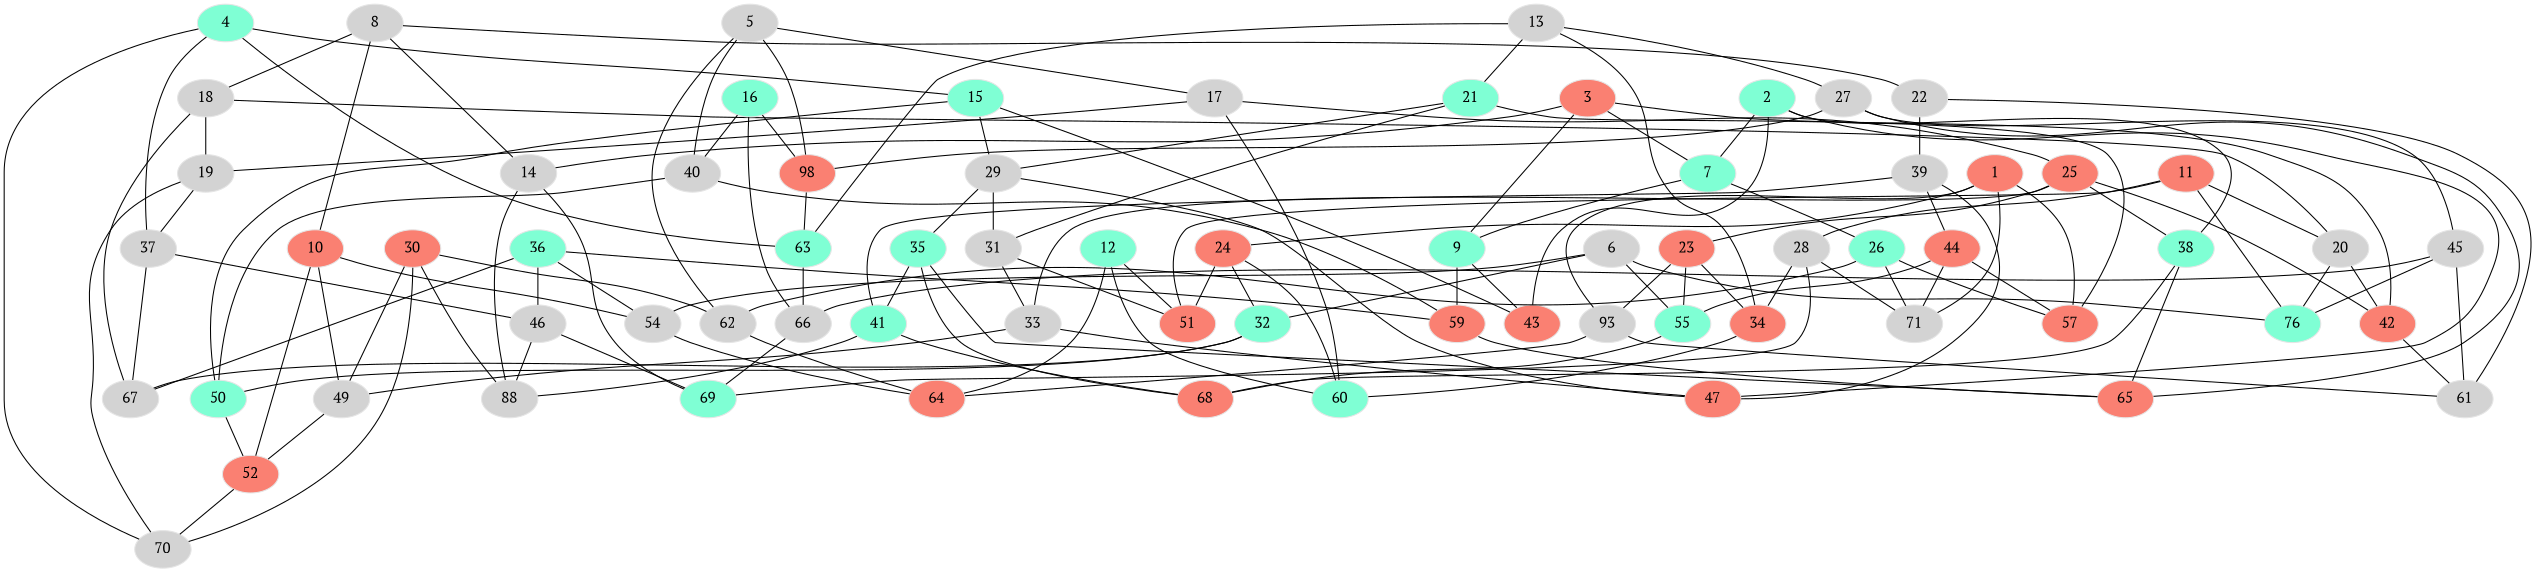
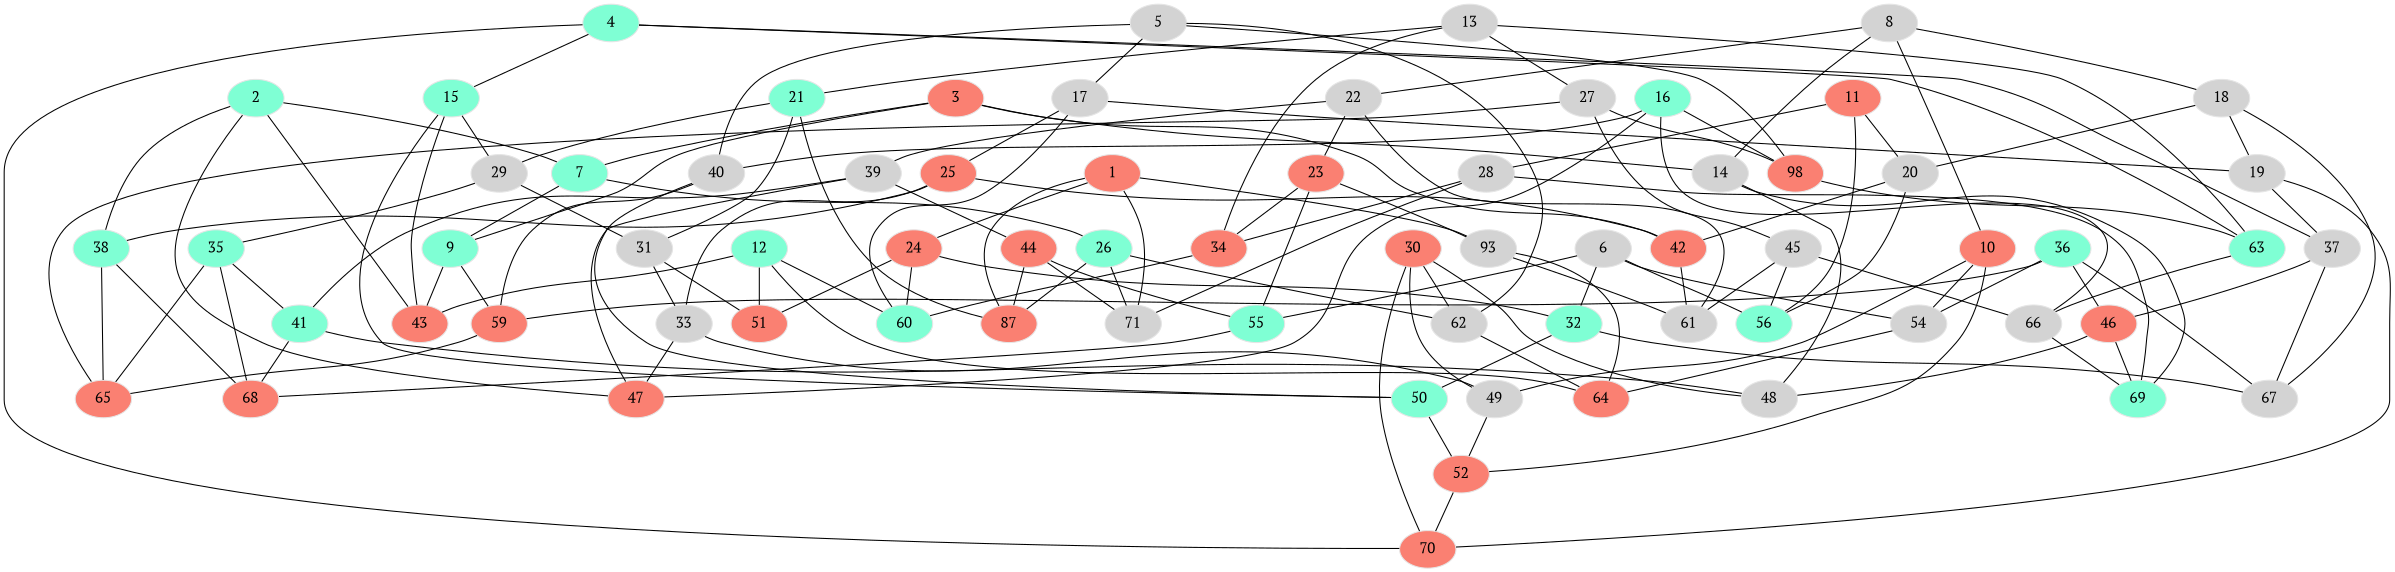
(1448, 205) -> none
(1882, 217) -> (1335, 136)
none -> (580, 282)
(1336, 283) -> (1280, 347)
(538, 324) -> (2109, 324)
(2070, 324) -> (1009, 324)
(2293, 324) -> (1764, 324)
(510, 399) -> (1769, 399)
(163, 549) -> (1428, 549)
